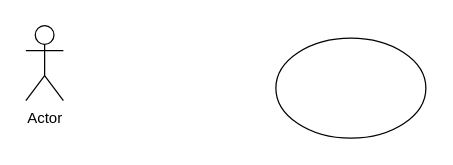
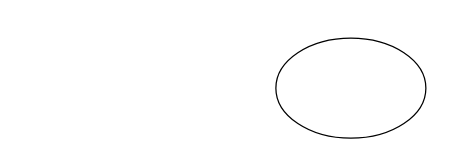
(44, 63) -> none
